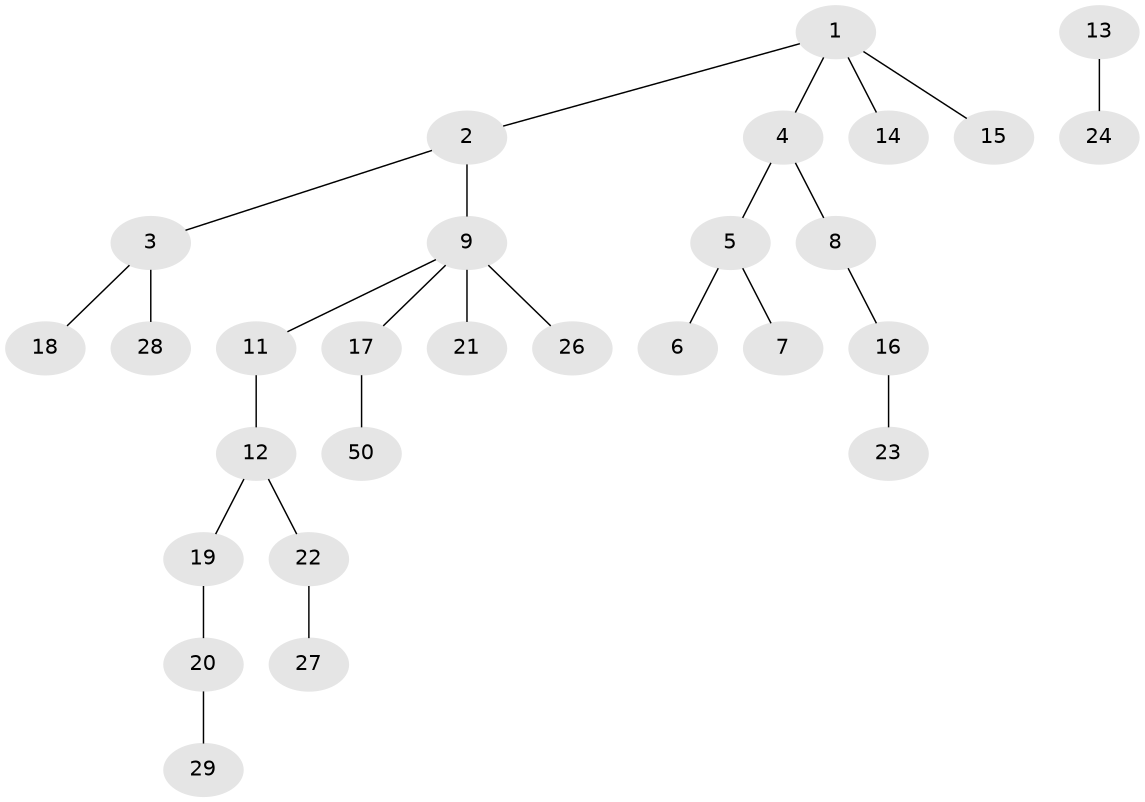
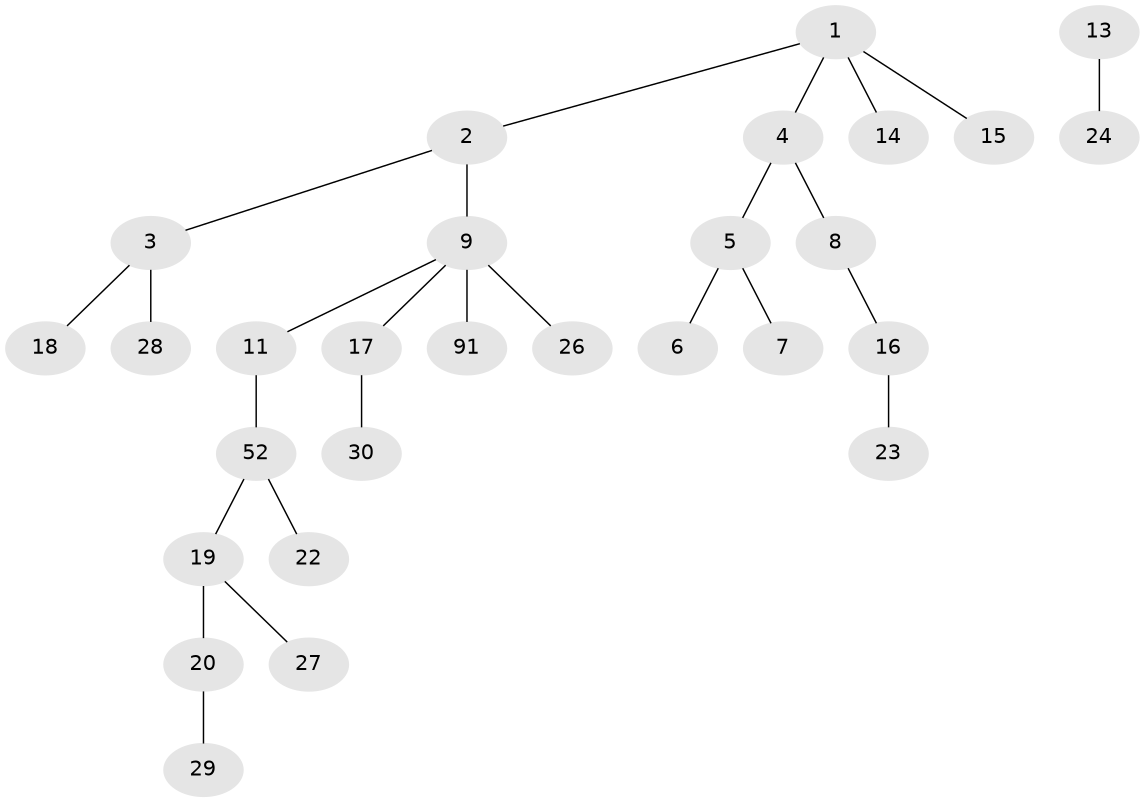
(467, 348) -> (467, 348)
(256, 454) -> (256, 454)
(362, 454) -> (362, 454)
(309, 612) -> (256, 612)
